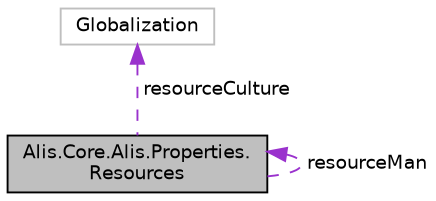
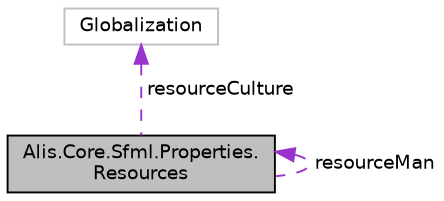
(137, 164) -> (141, 164)
